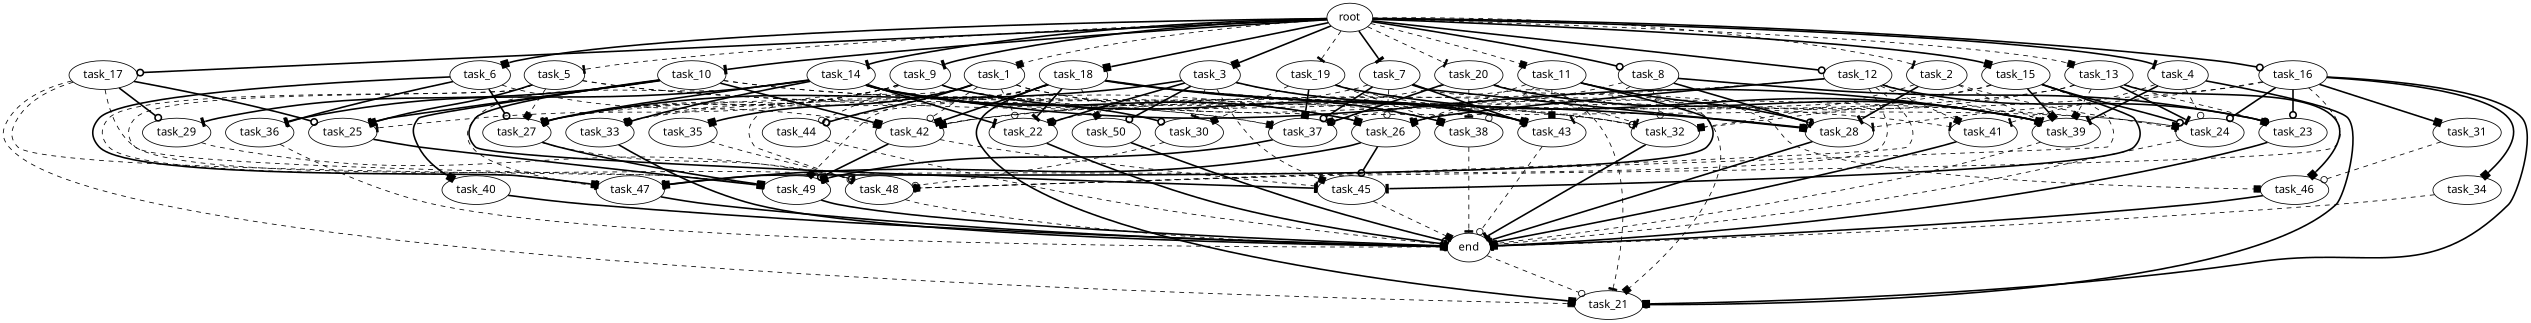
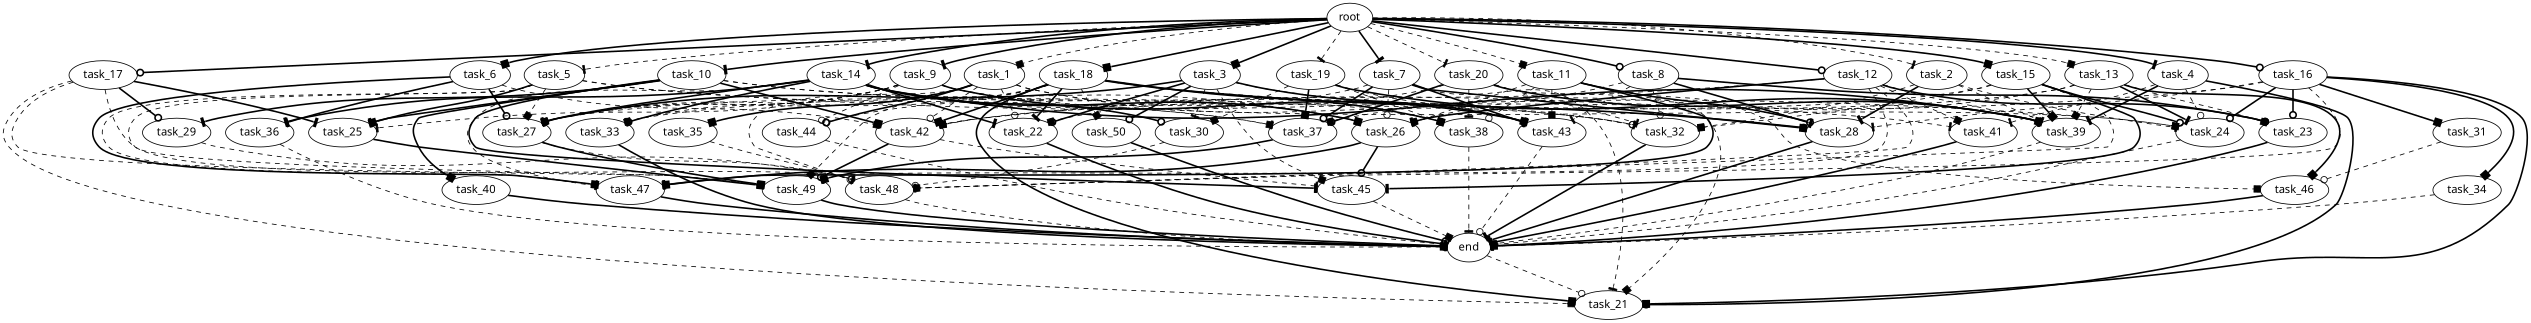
(245, 104) -> (246, 105)
